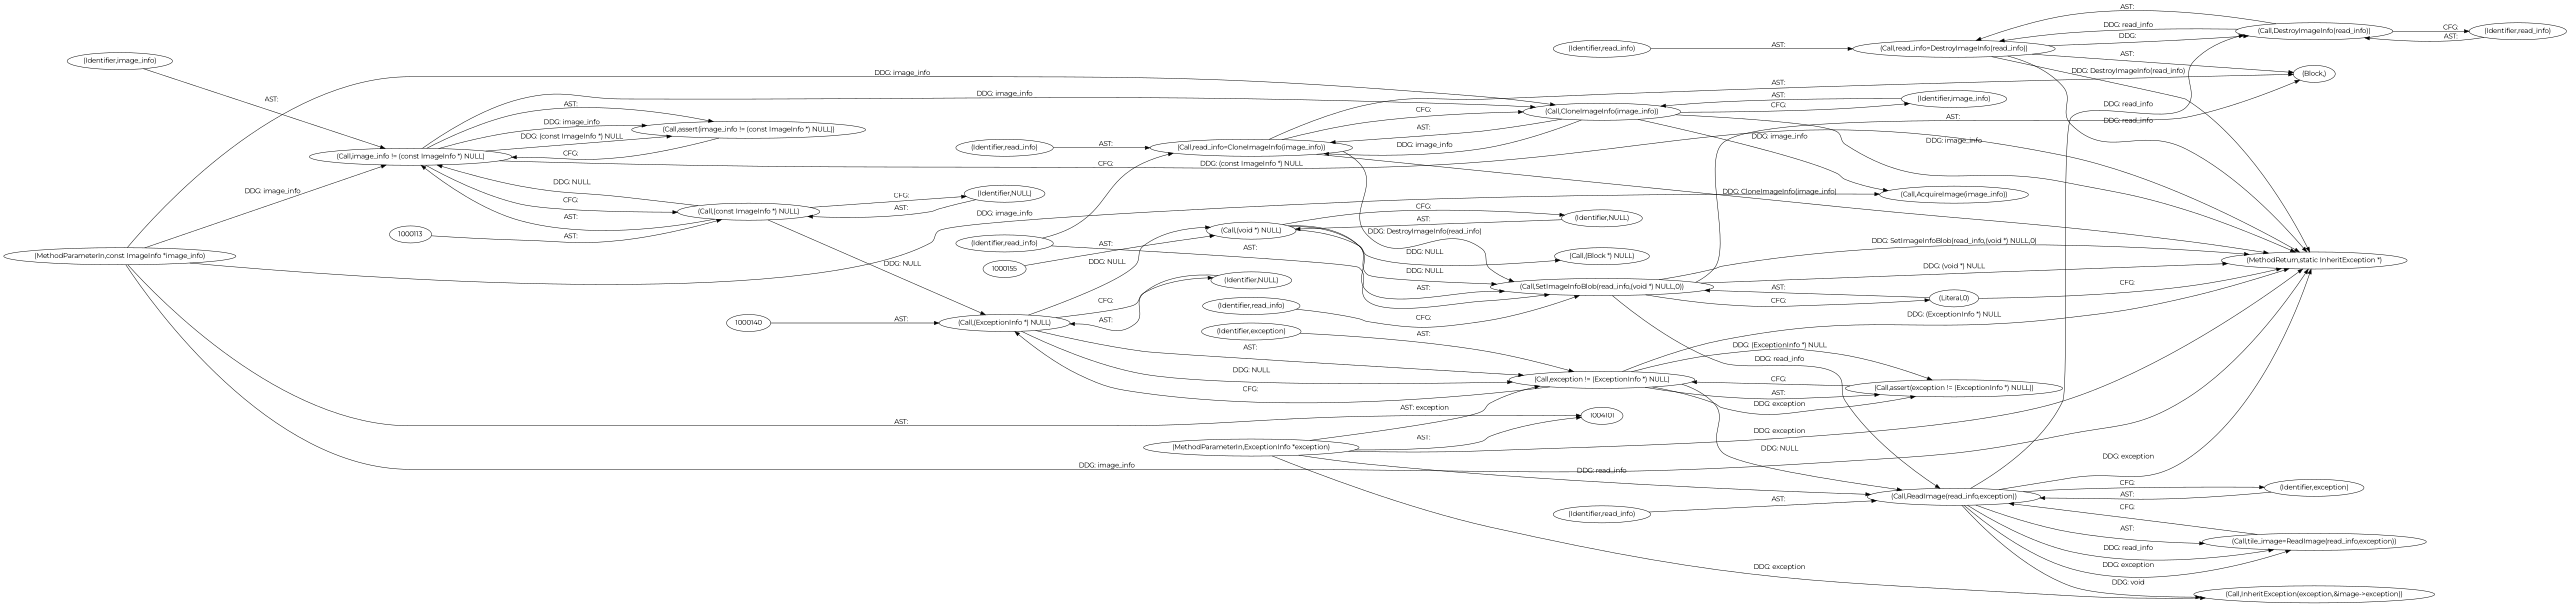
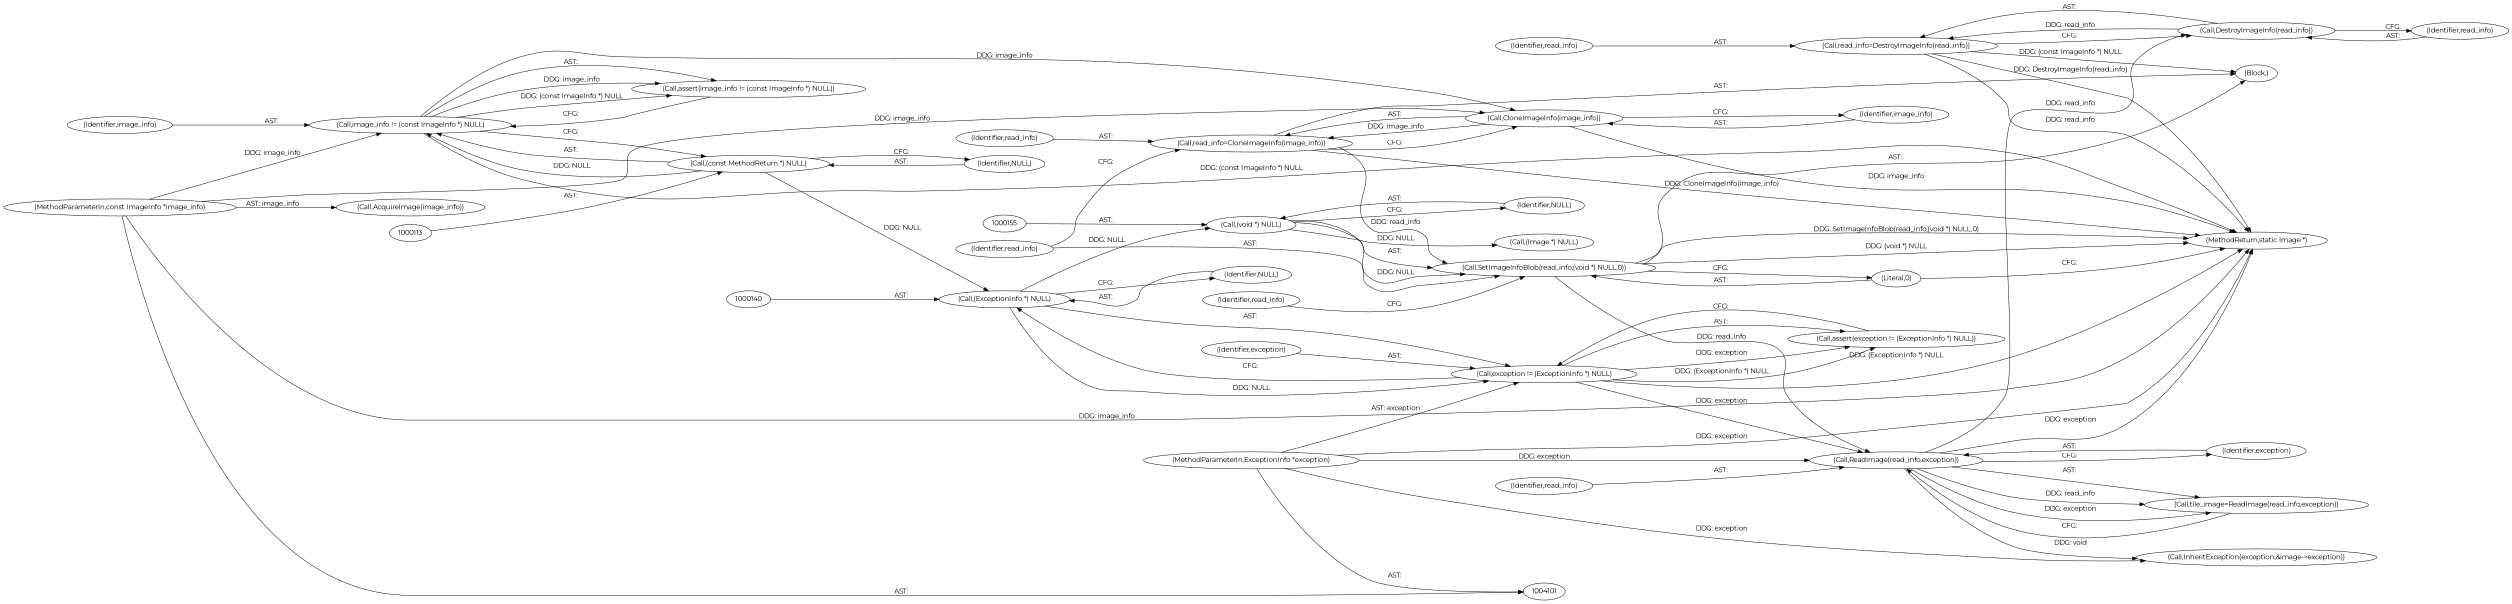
(2128, 36) -> (2070, 36)
(2128, 54) -> (2070, 52)
(1763, 149) -> none
(749, 212) -> (749, 164)
(1005, 214) -> (273, 204)
(1425, 232) -> (1396, 222)
(1602, 256) -> (1544, 242)
(2314, 260) -> (2256, 241)
(1780, 449) -> (1722, 401)
(1602, 471) -> (1544, 457)
